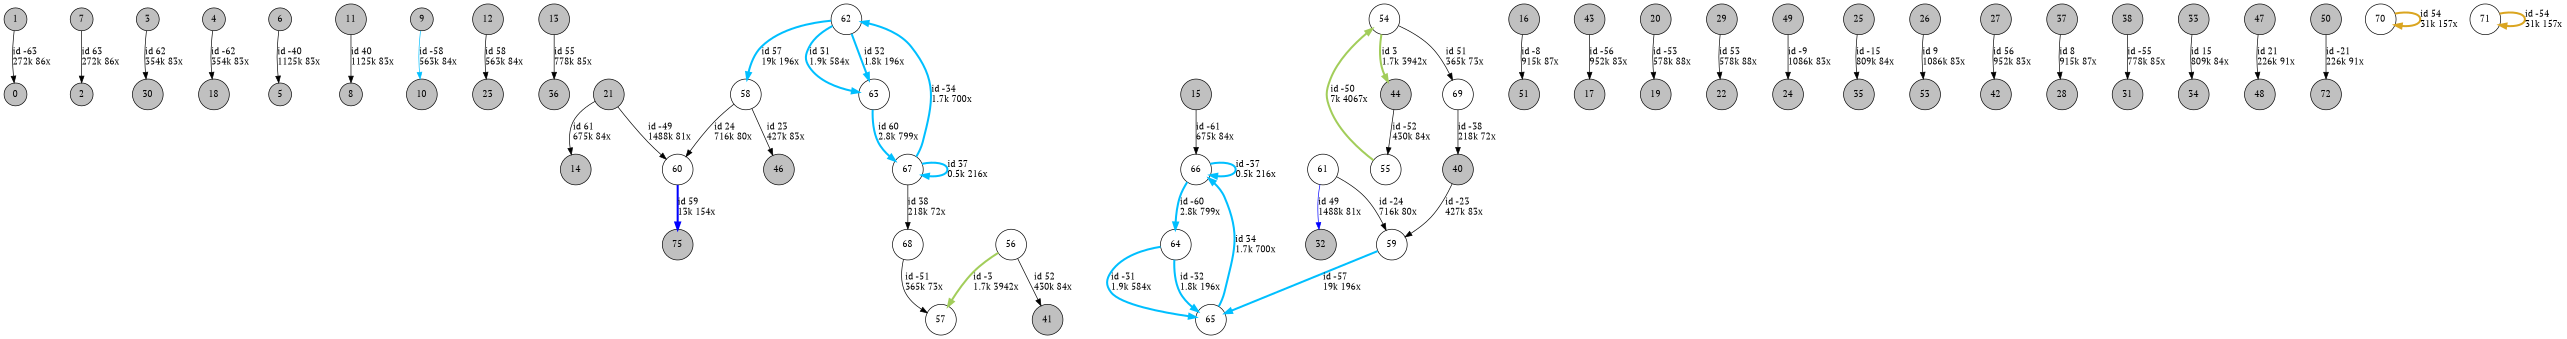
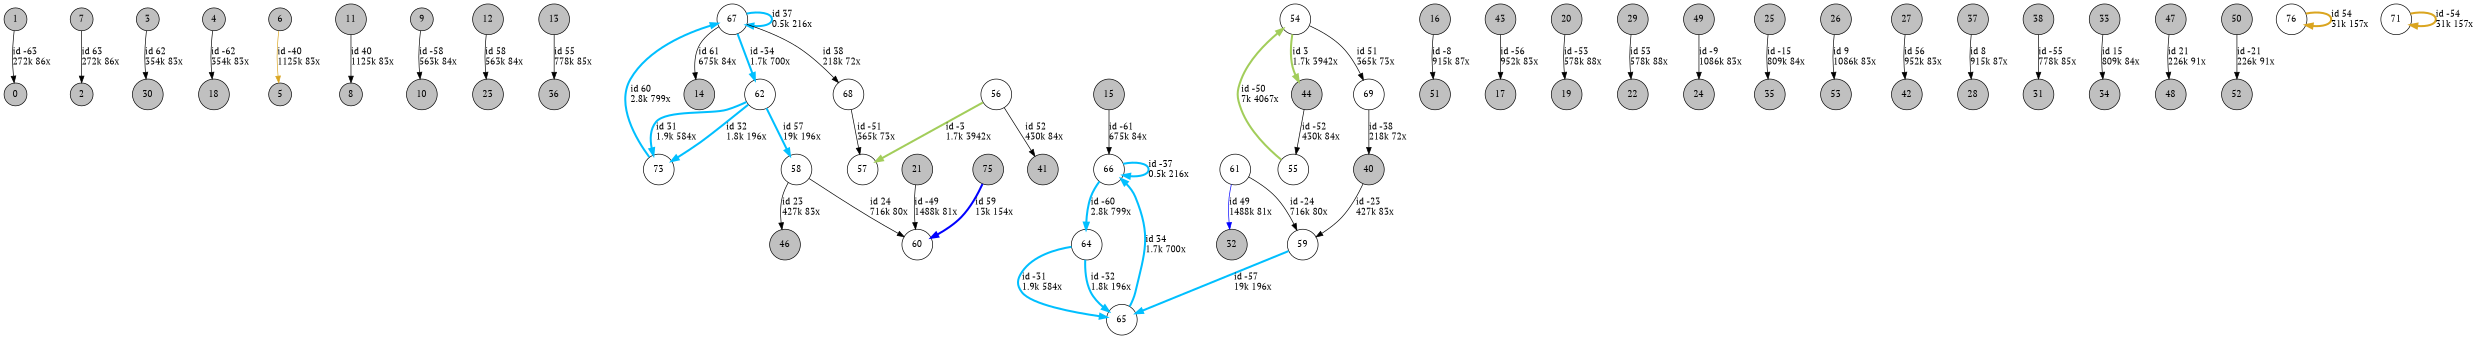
(2381, 19) -> (2292, 19)
(419, 52) -> (419, 52)
(277, 53) -> (277, 53)
(874, 94) -> (659, 170)
(2326, 94) -> (2237, 94)
(574, 120) -> (699, 46)
(678, 204) -> (965, 213)
